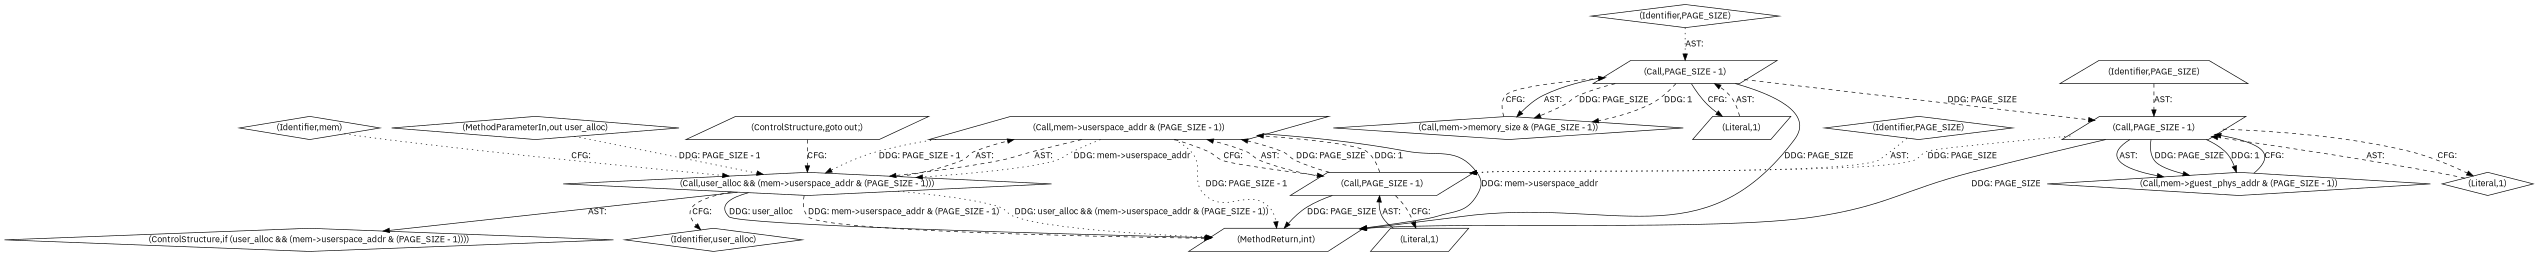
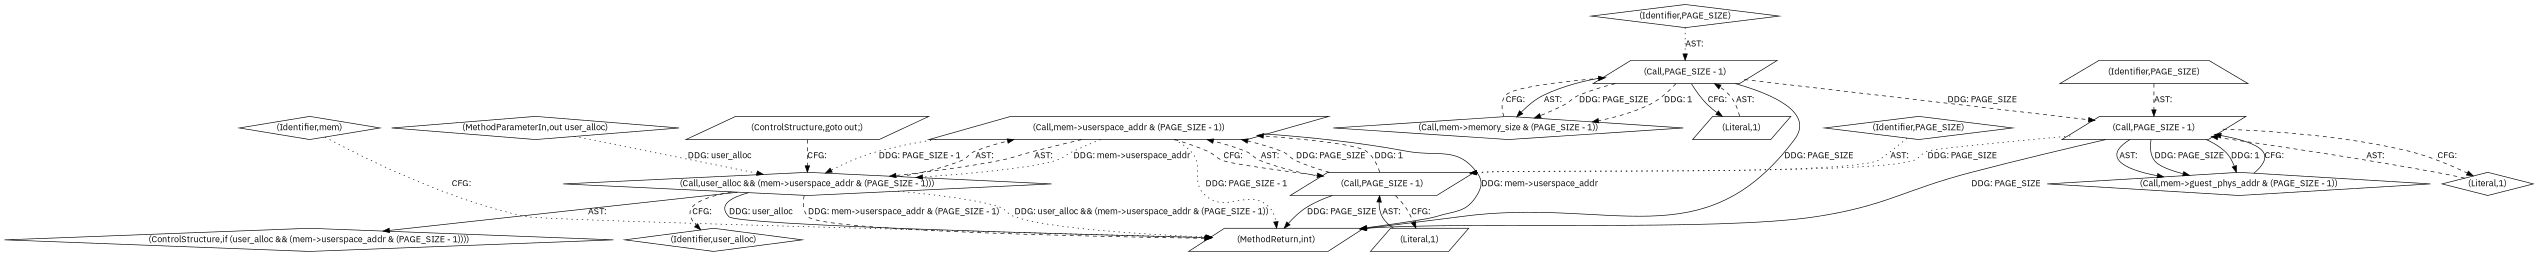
(533, 156) -> (757, 225)
(720, 156) -> (720, 156)
